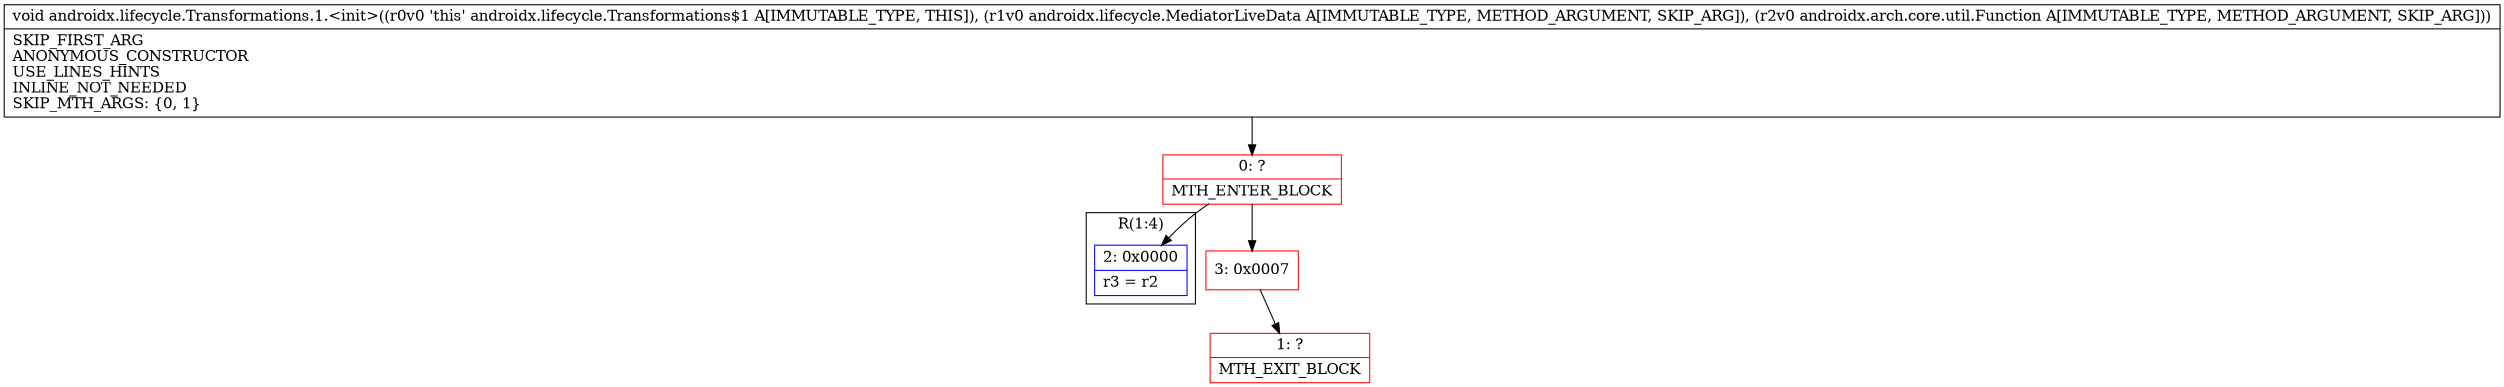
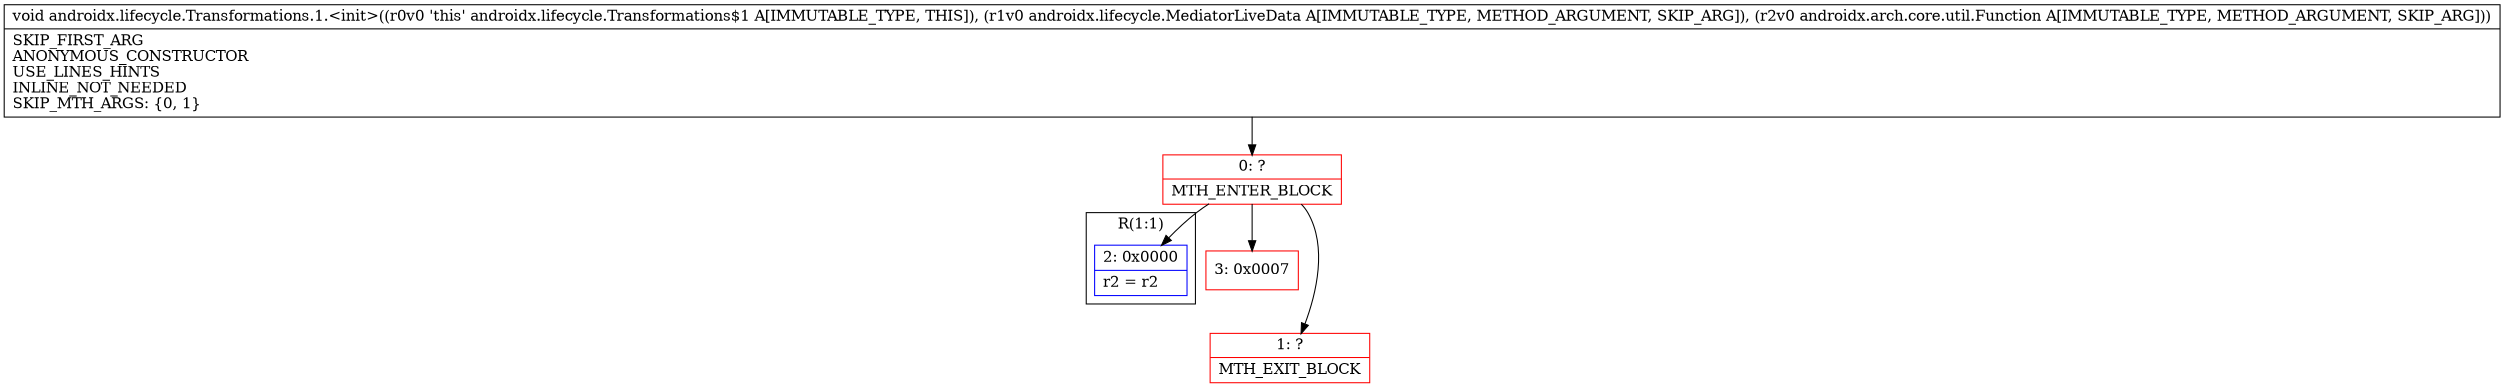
(1141, 225) -> (1141, 225)
(1131, 282) -> (1131, 282)
(1268, 307) -> (1318, 263)
